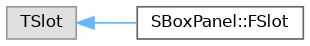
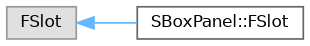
(42, 23) -> (42, 23)
